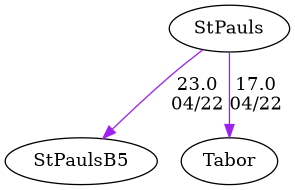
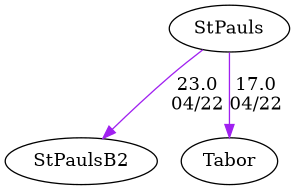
(81, 161) -> (81, 161)
